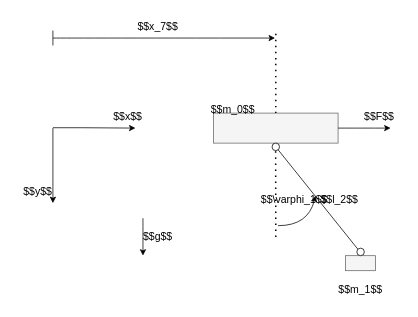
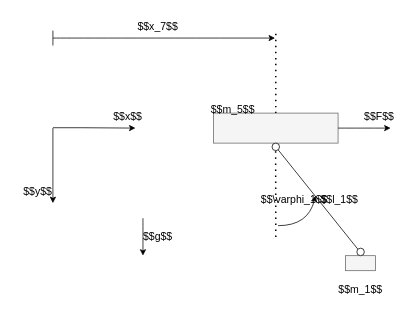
(233, 109) -> (233, 109)
(339, 199) -> (339, 199)
